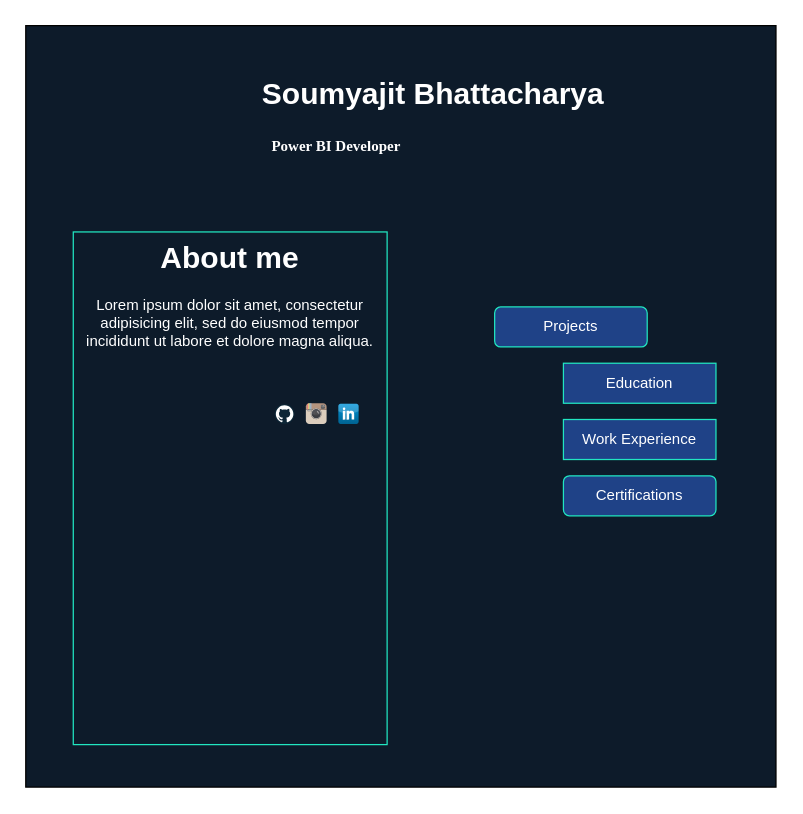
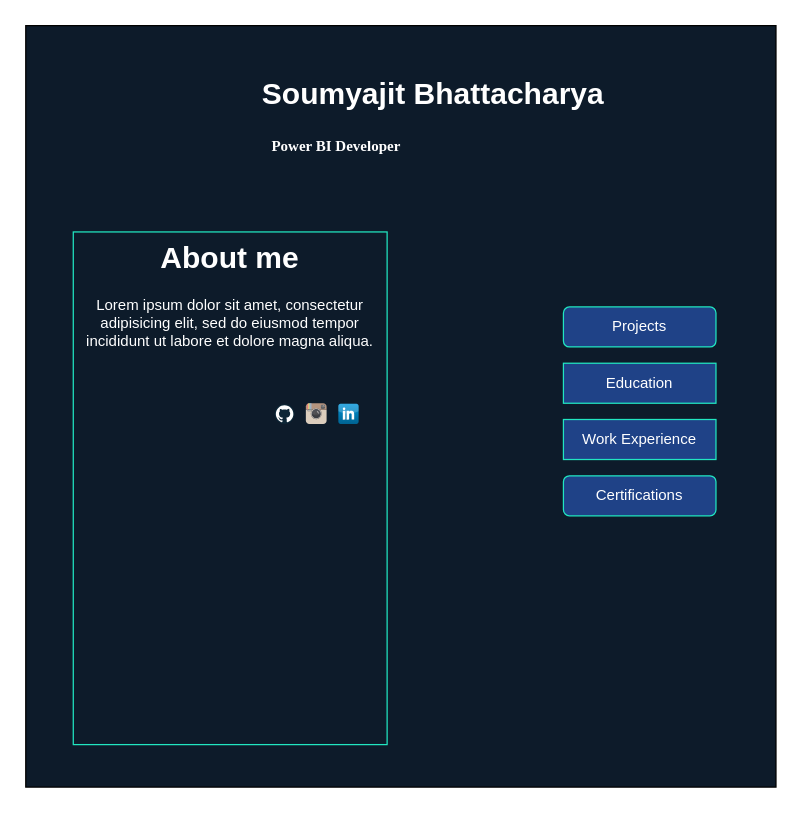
(571, 327) -> (639, 327)
